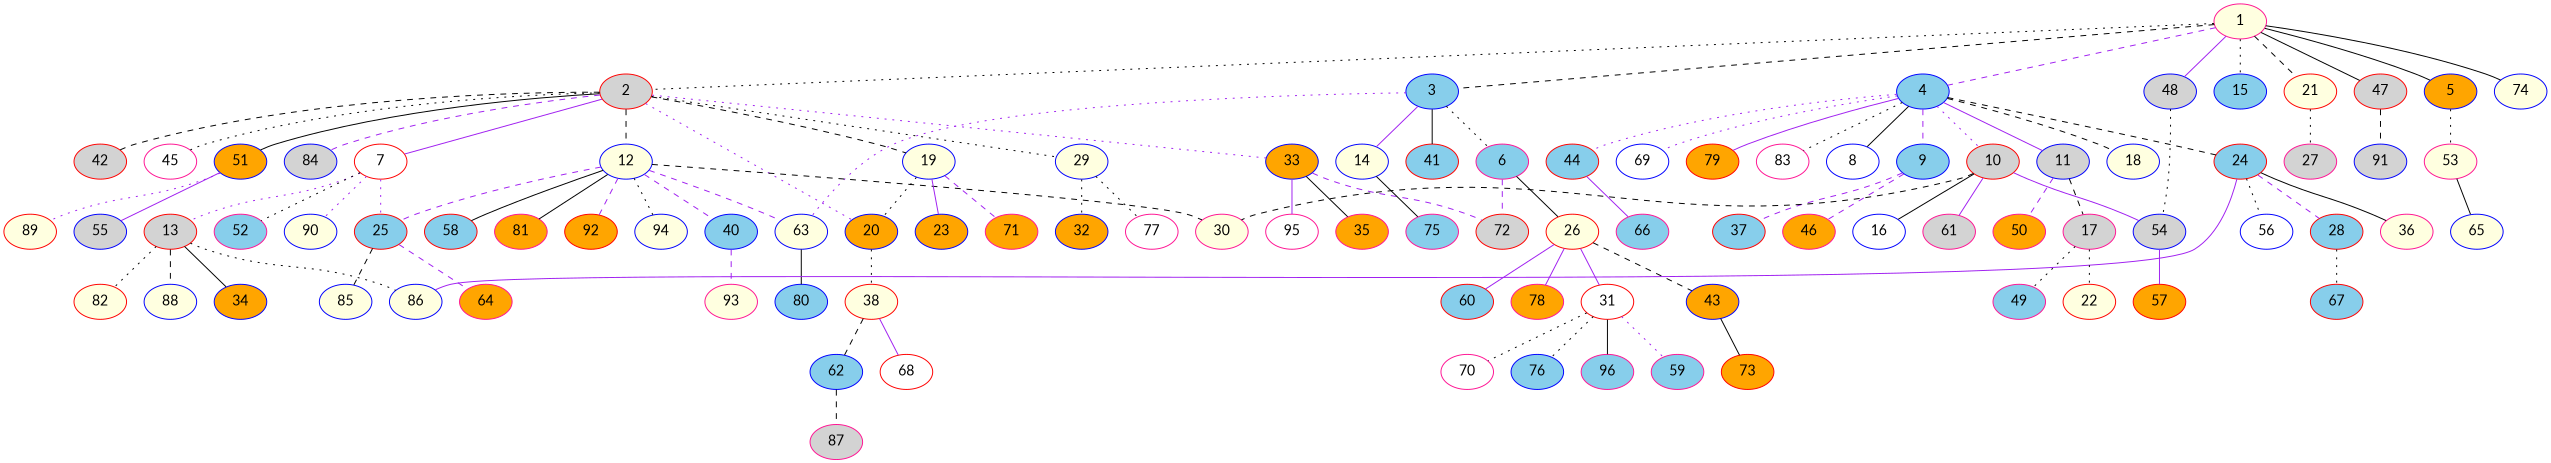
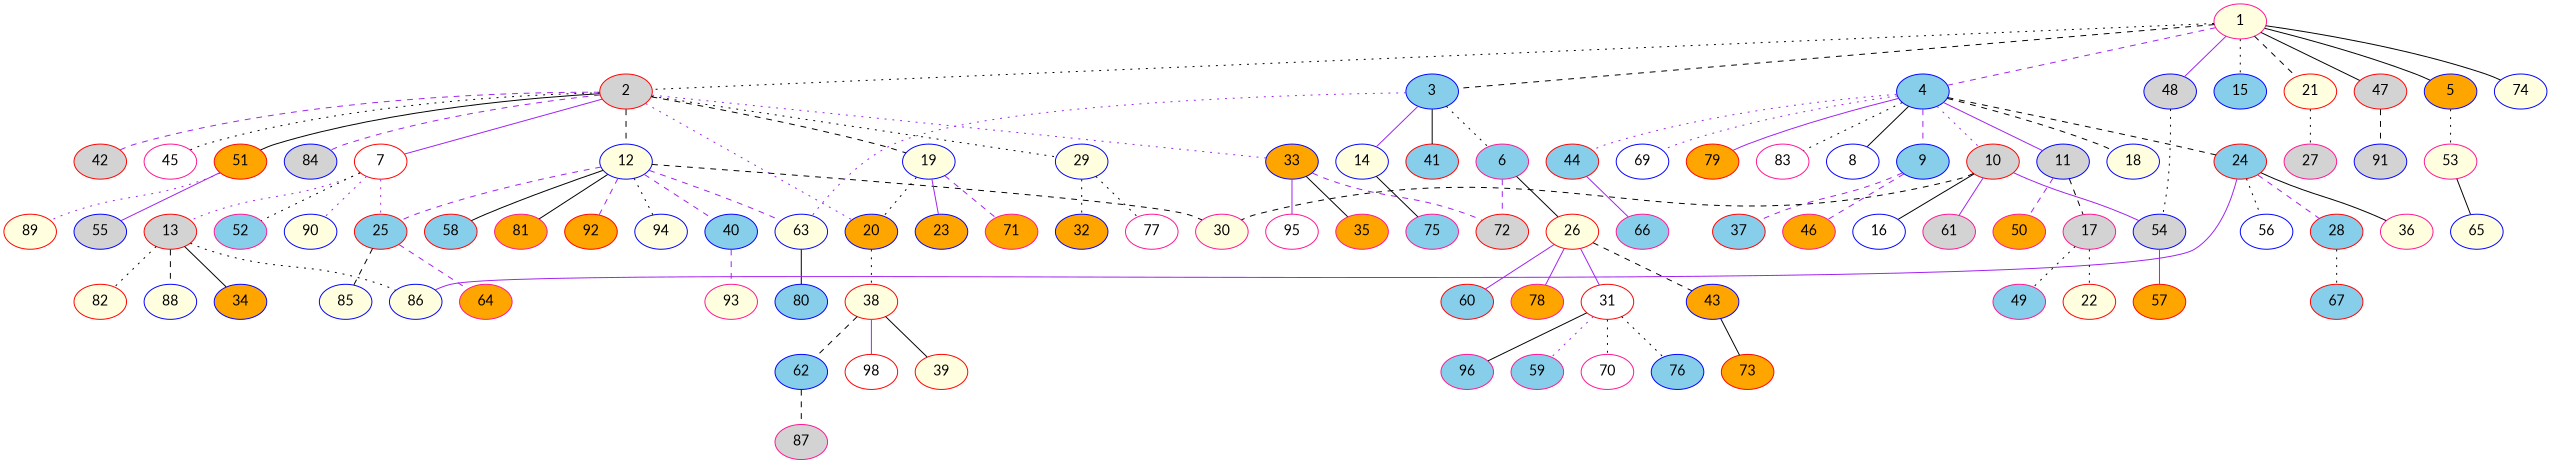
(358, 105) -> (358, 105)
(240, 162) -> (240, 162)
(906, 372) -> (871, 372)
none -> (941, 372)
